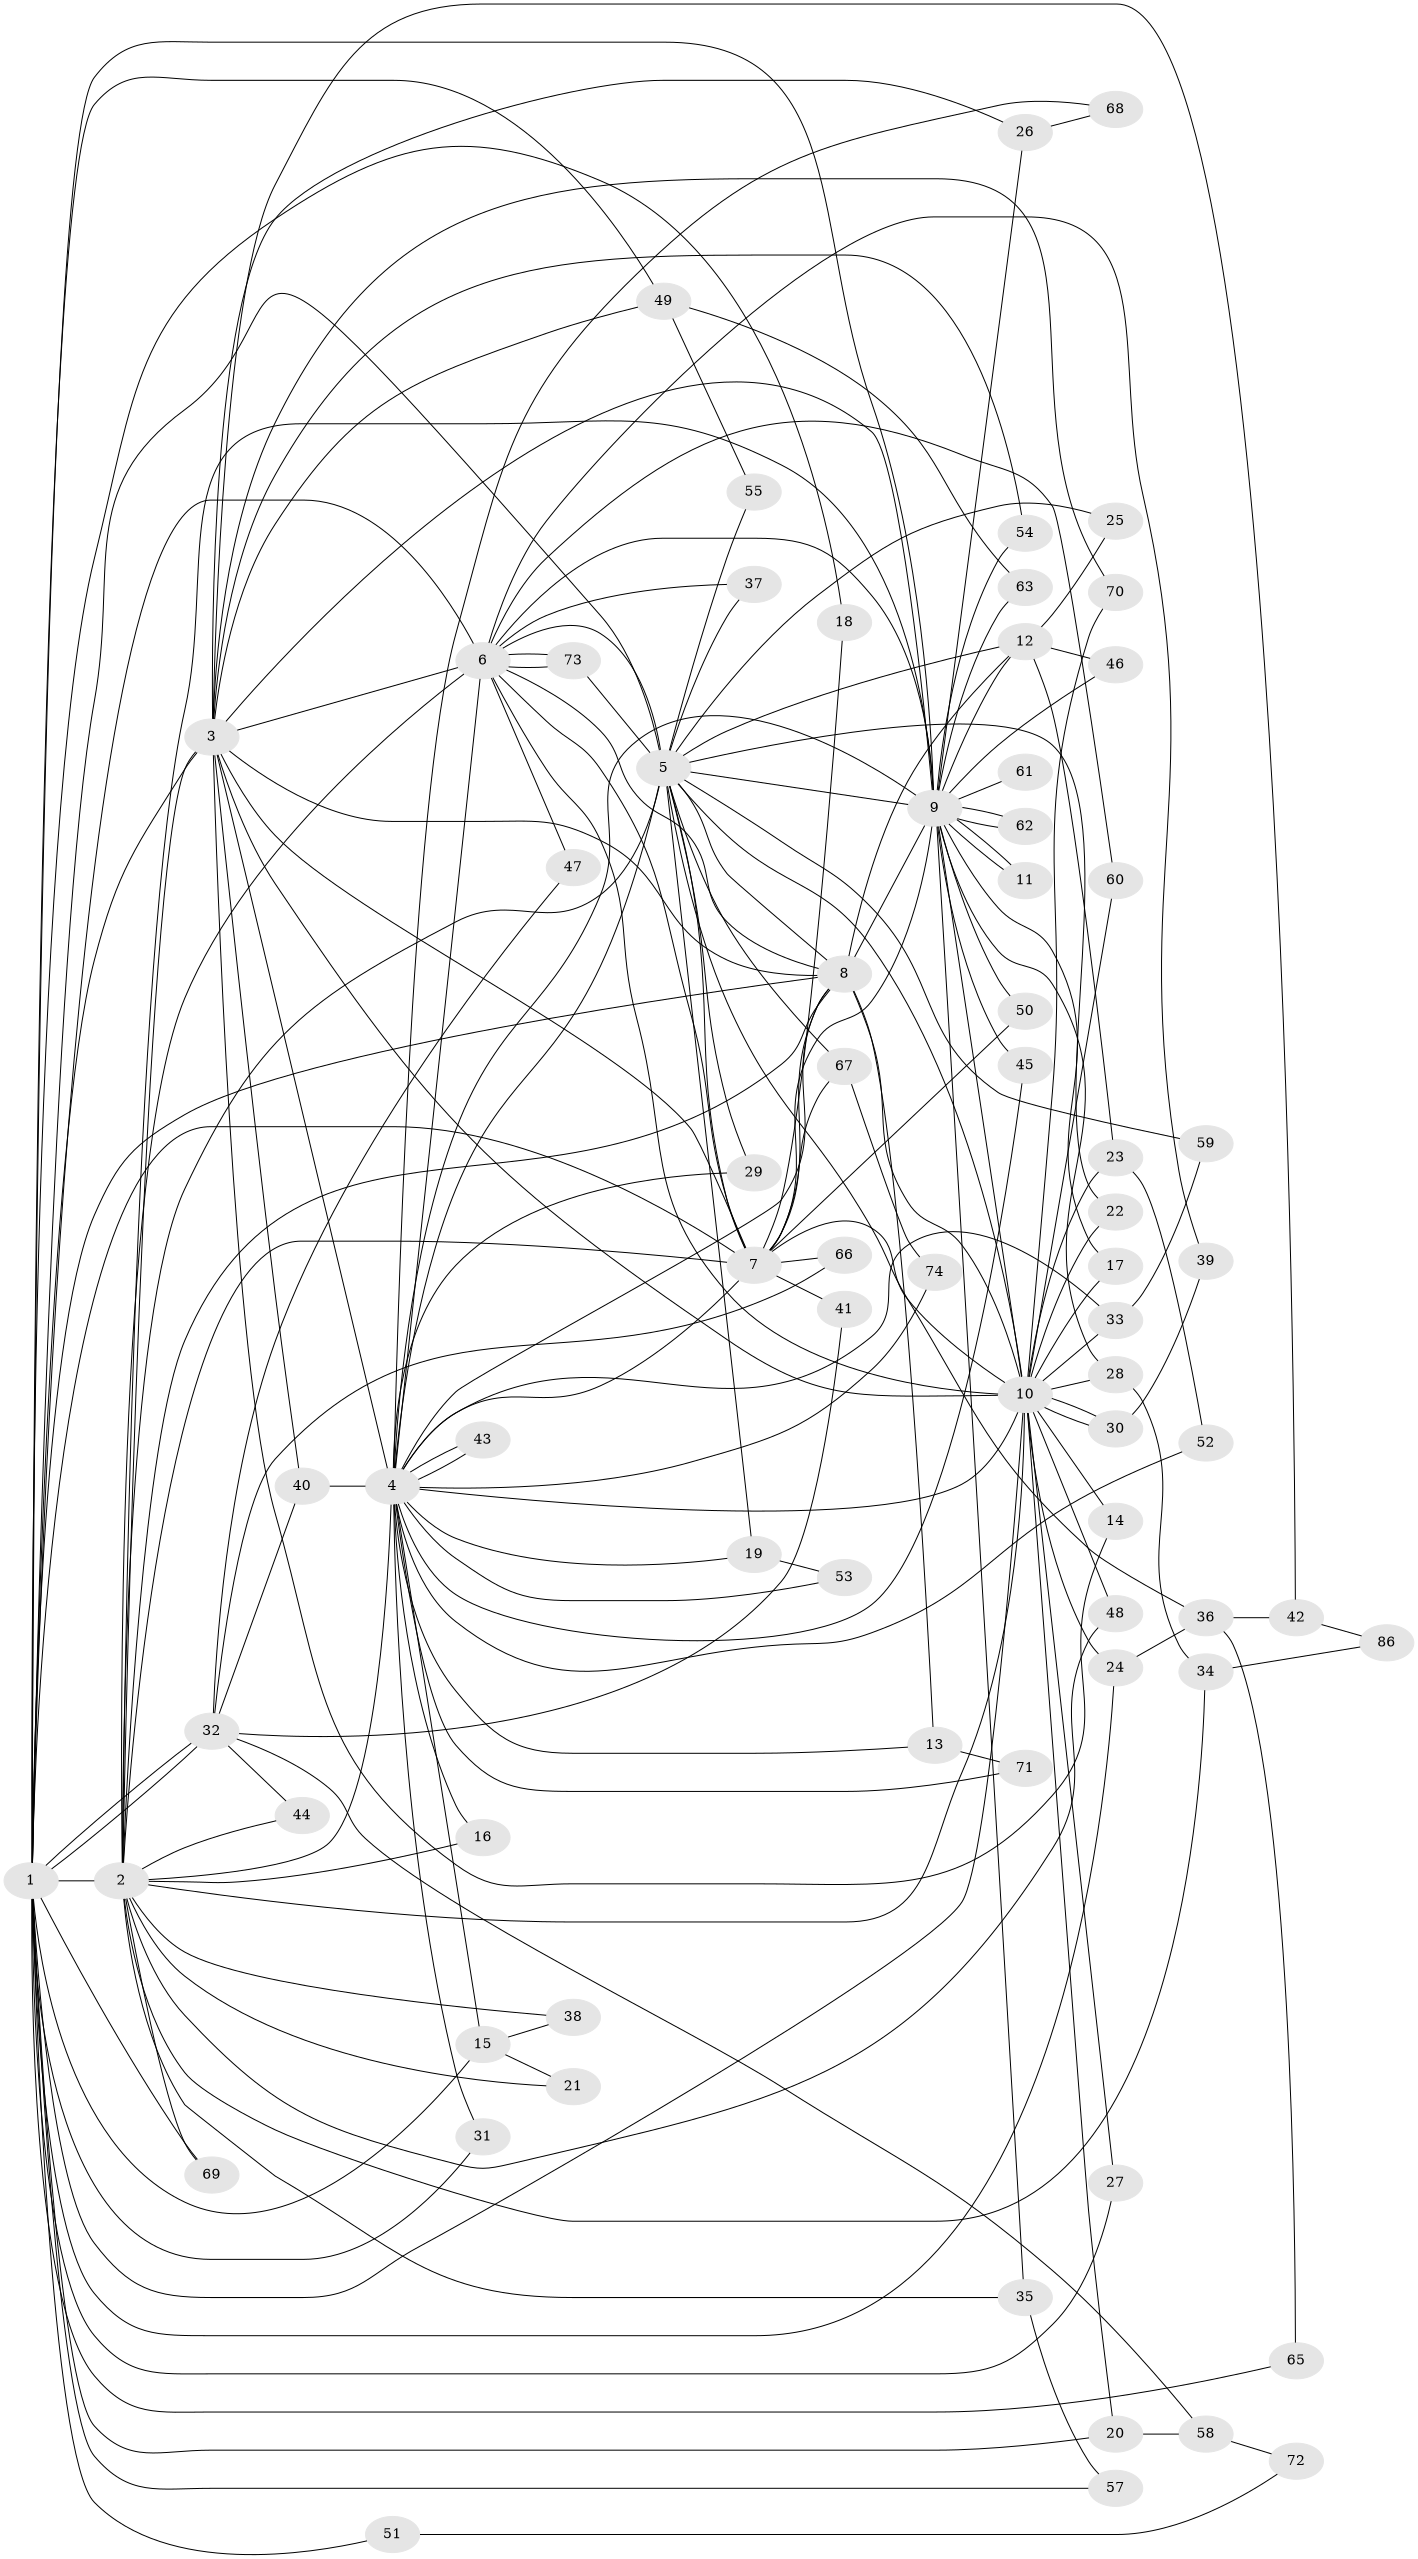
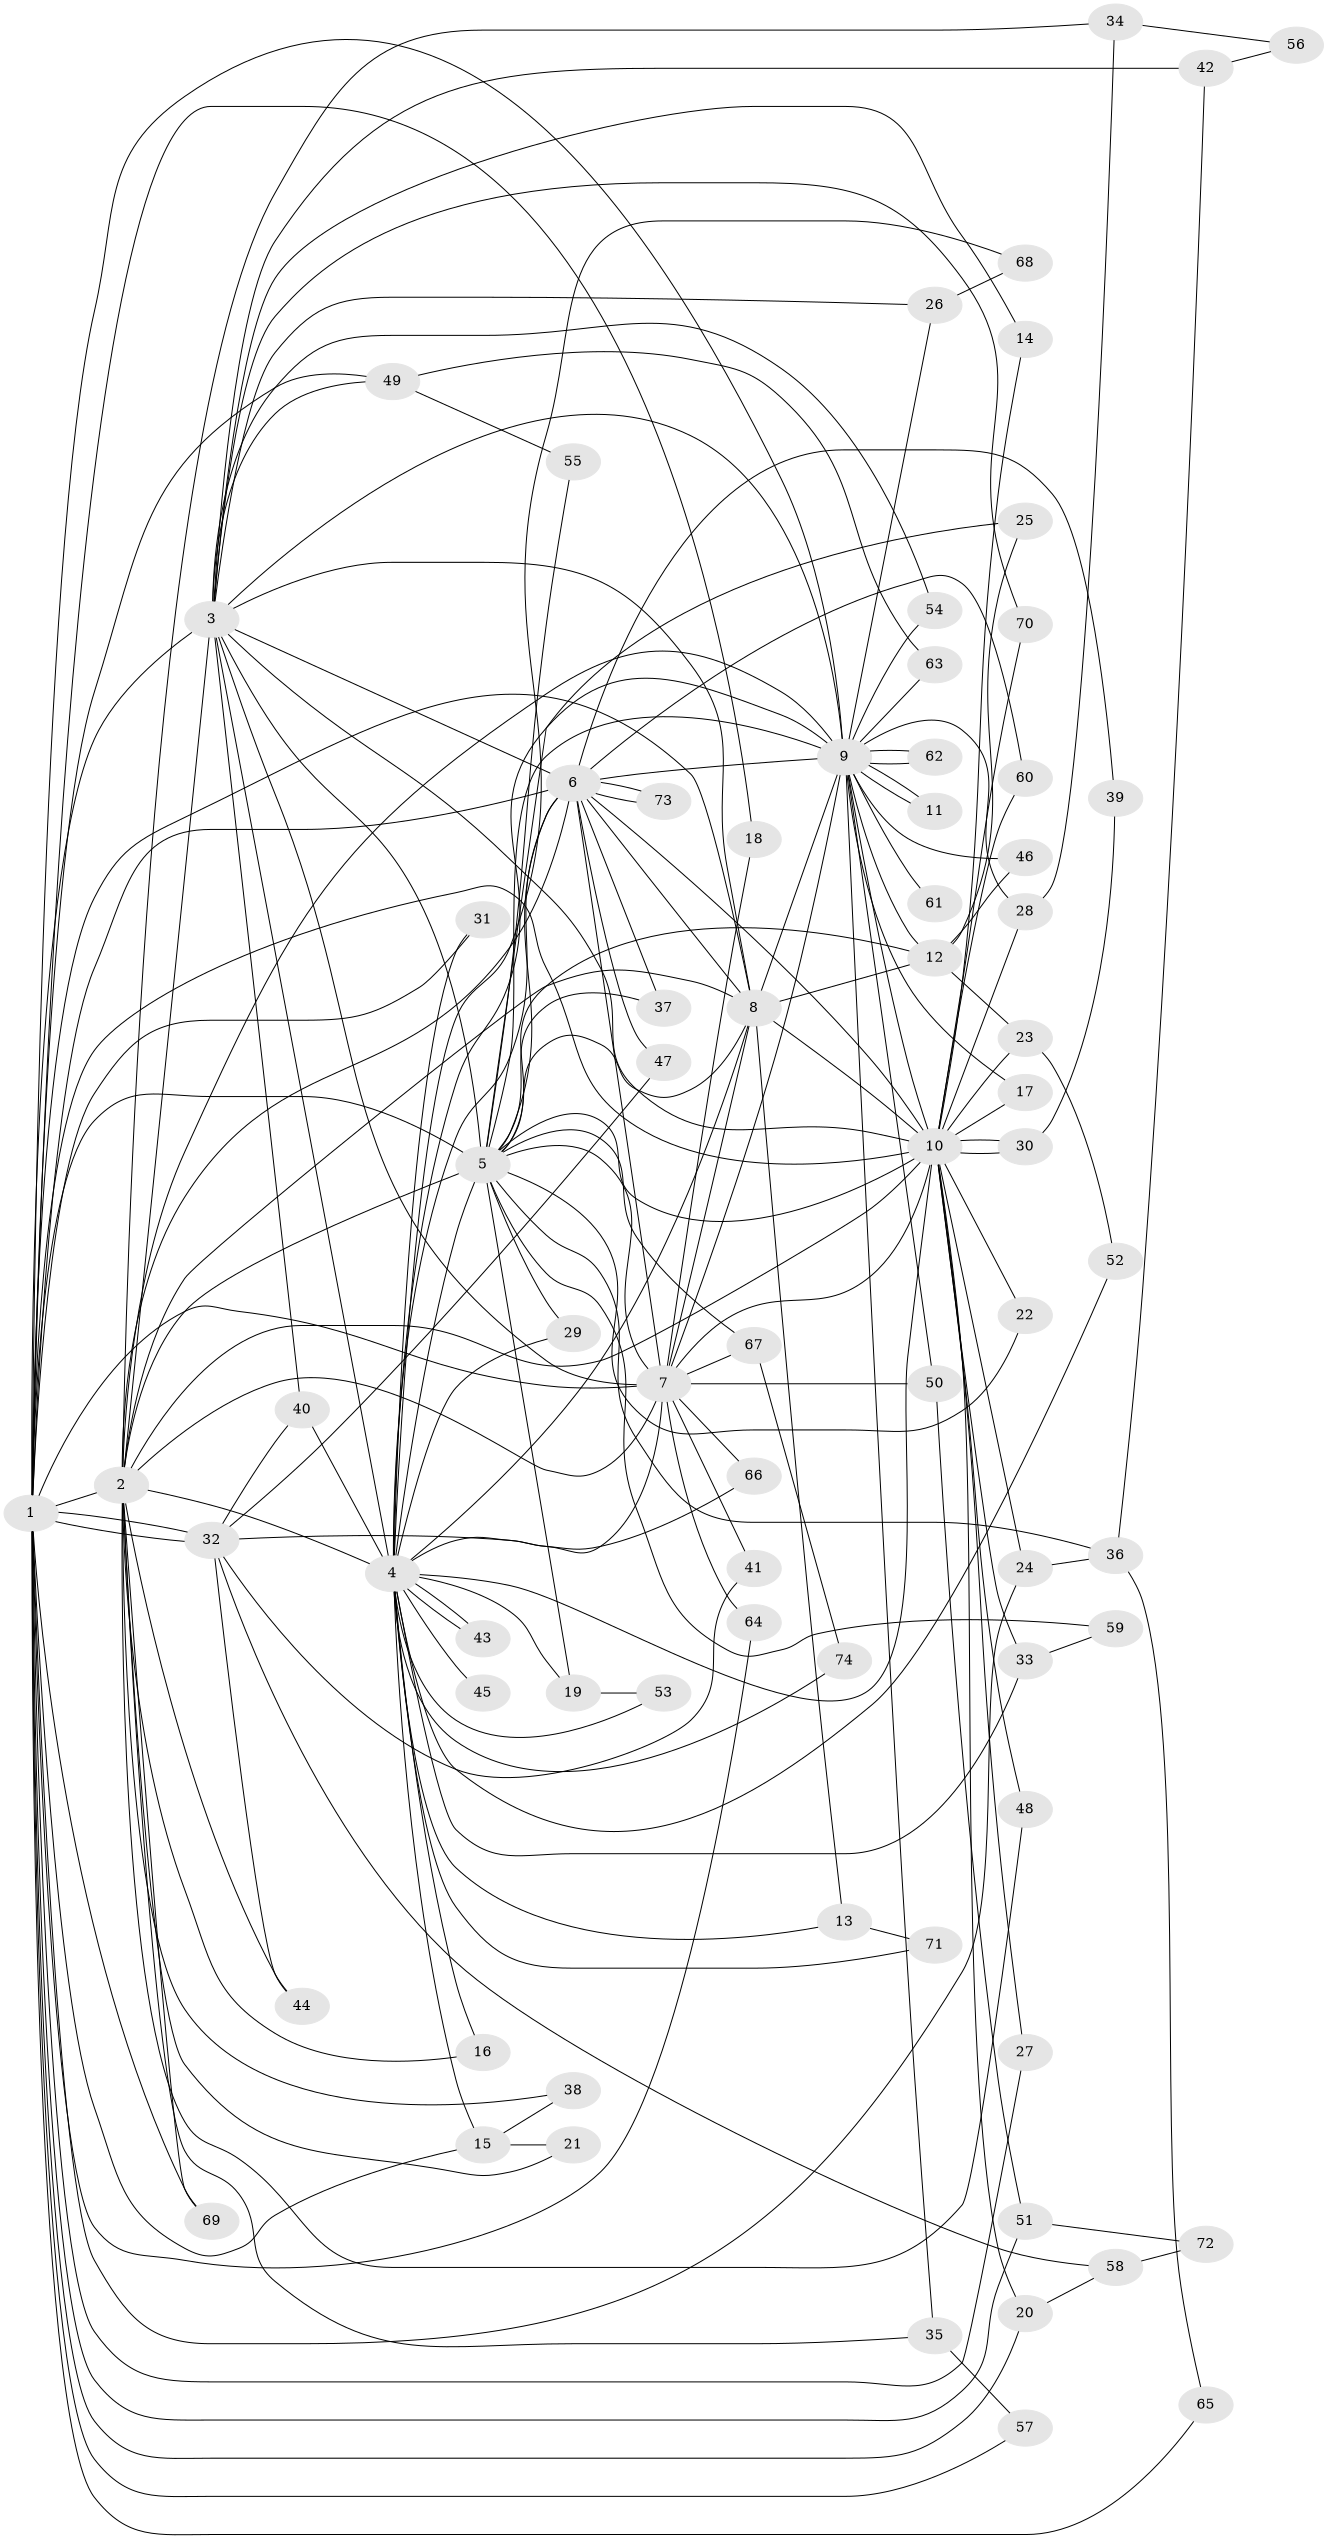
(619, 715) -> (400, 867)
(966, 960) -> none
none -> (754, 1623)
(1387, 1643) -> (1296, 45)
none -> (963, 1764)
